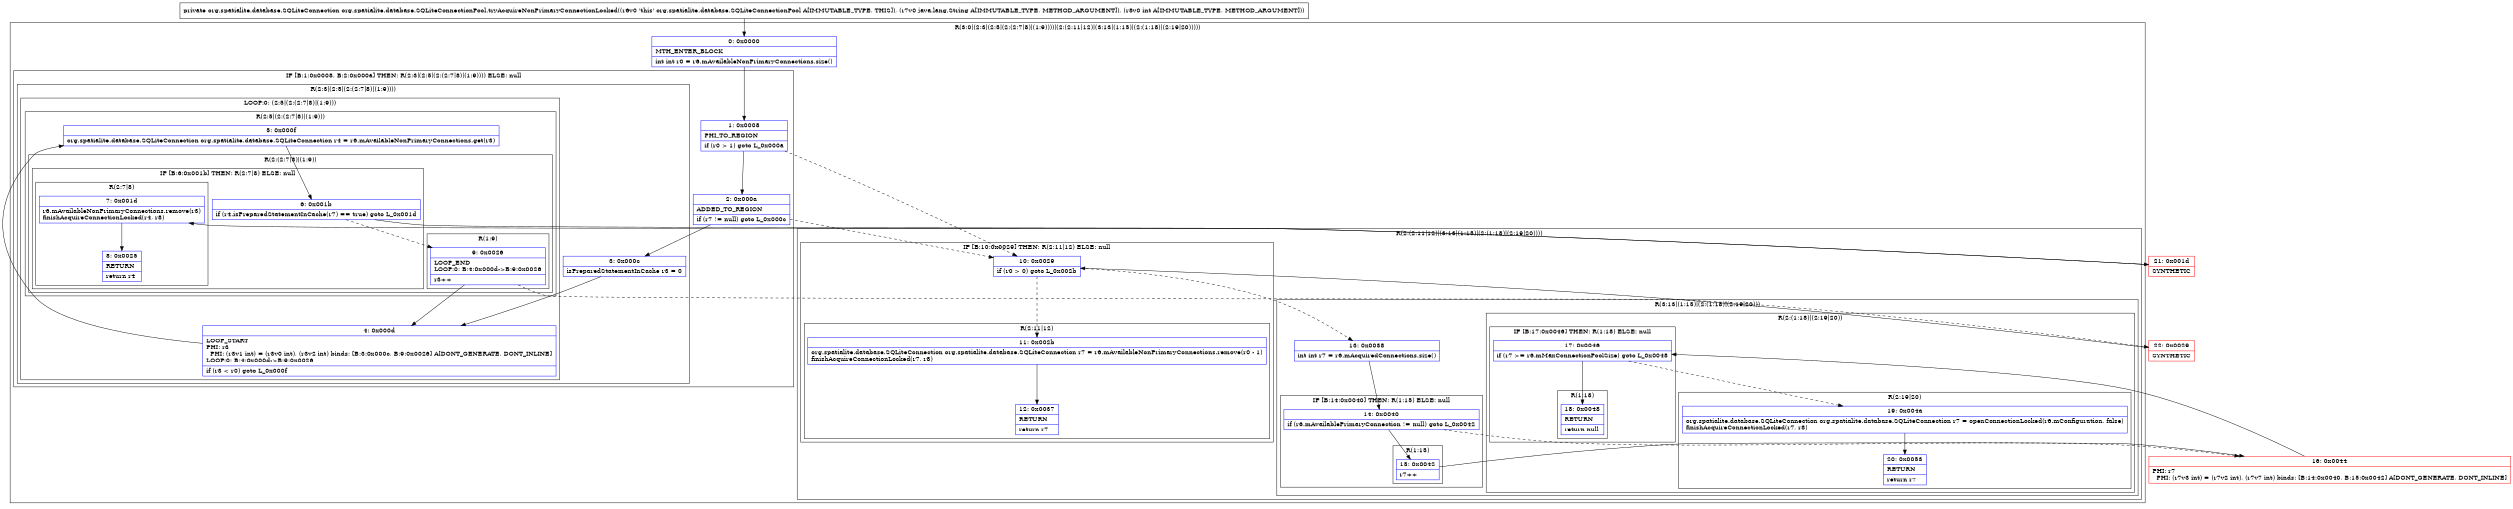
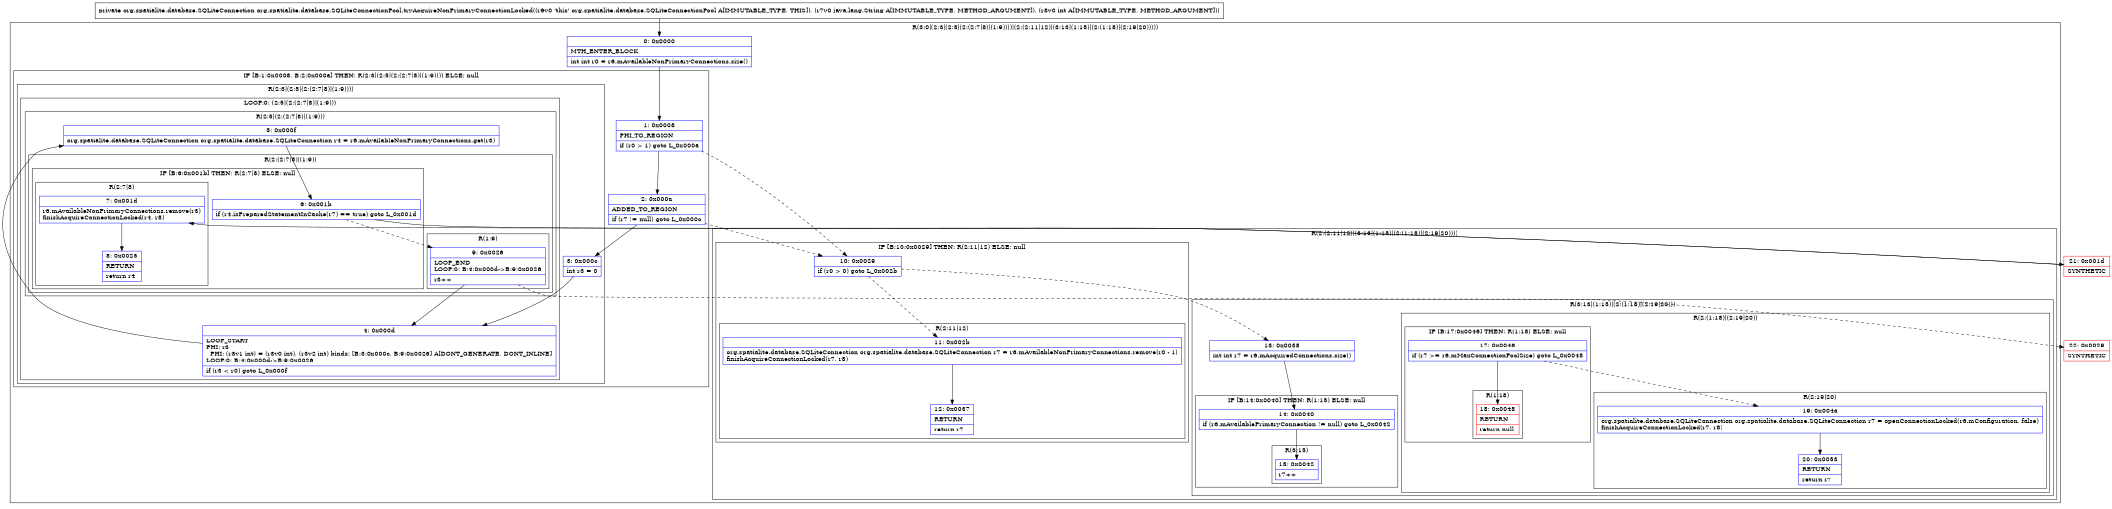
(624, 271) -> (582, 271)
(1618, 295) -> none
(1582, 420) -> (1498, 420)
(1418, 451) -> (1297, 451)
(2330, 470) -> none
